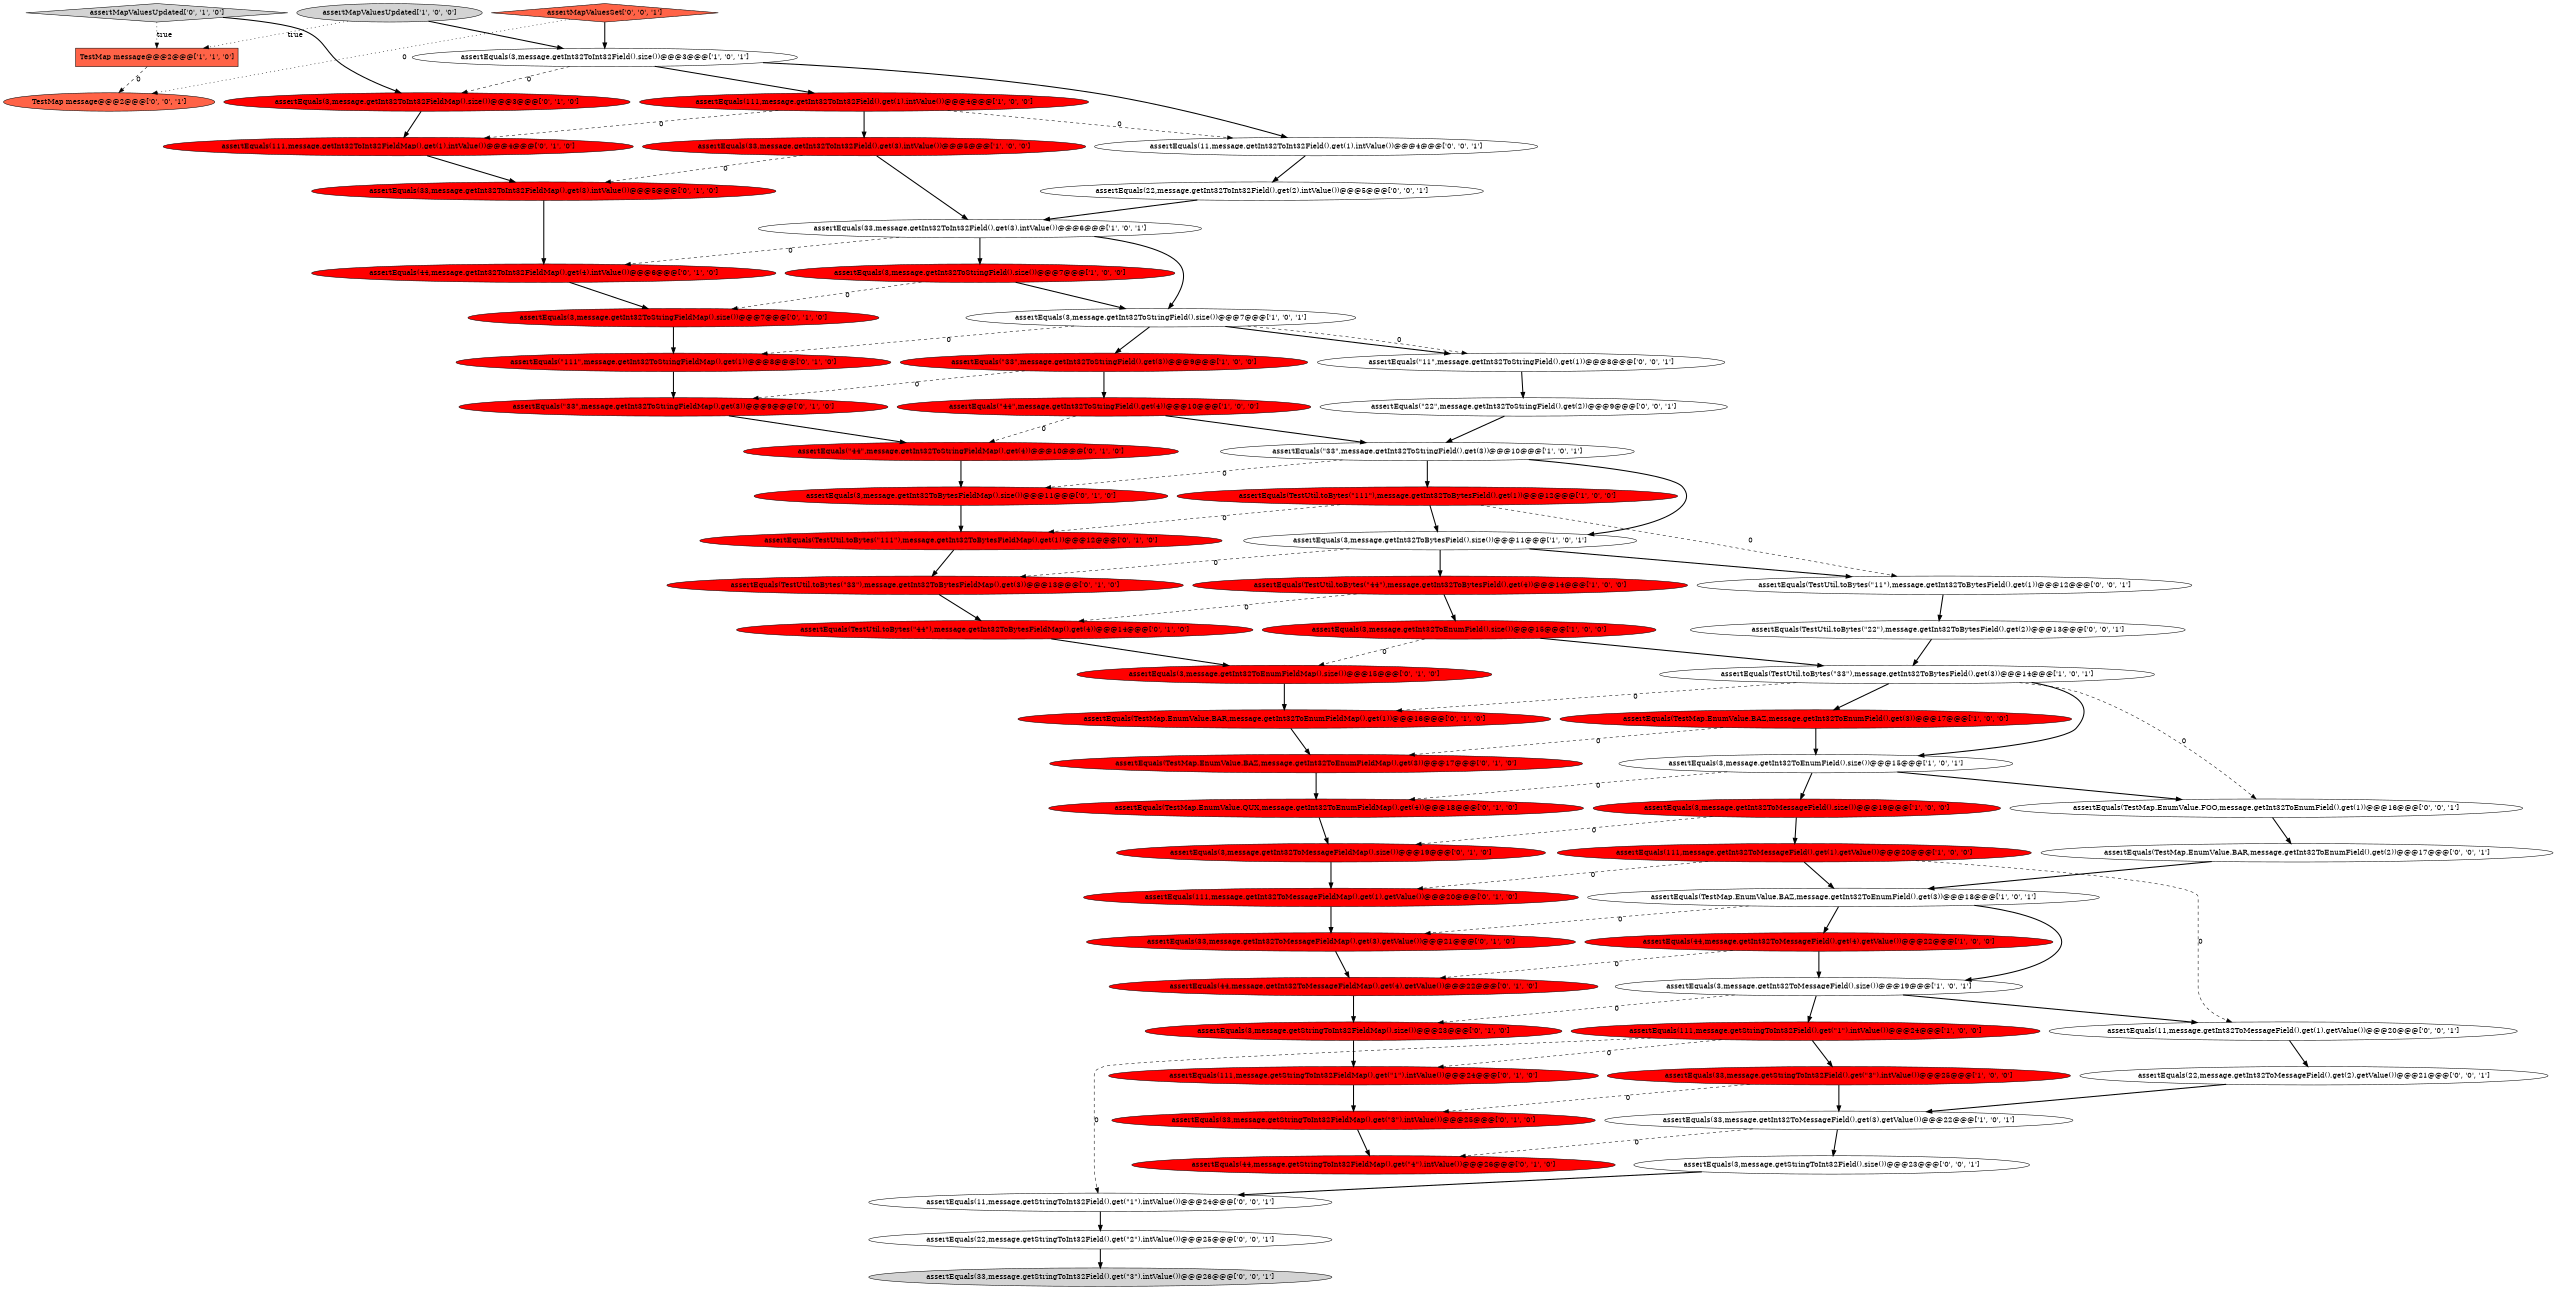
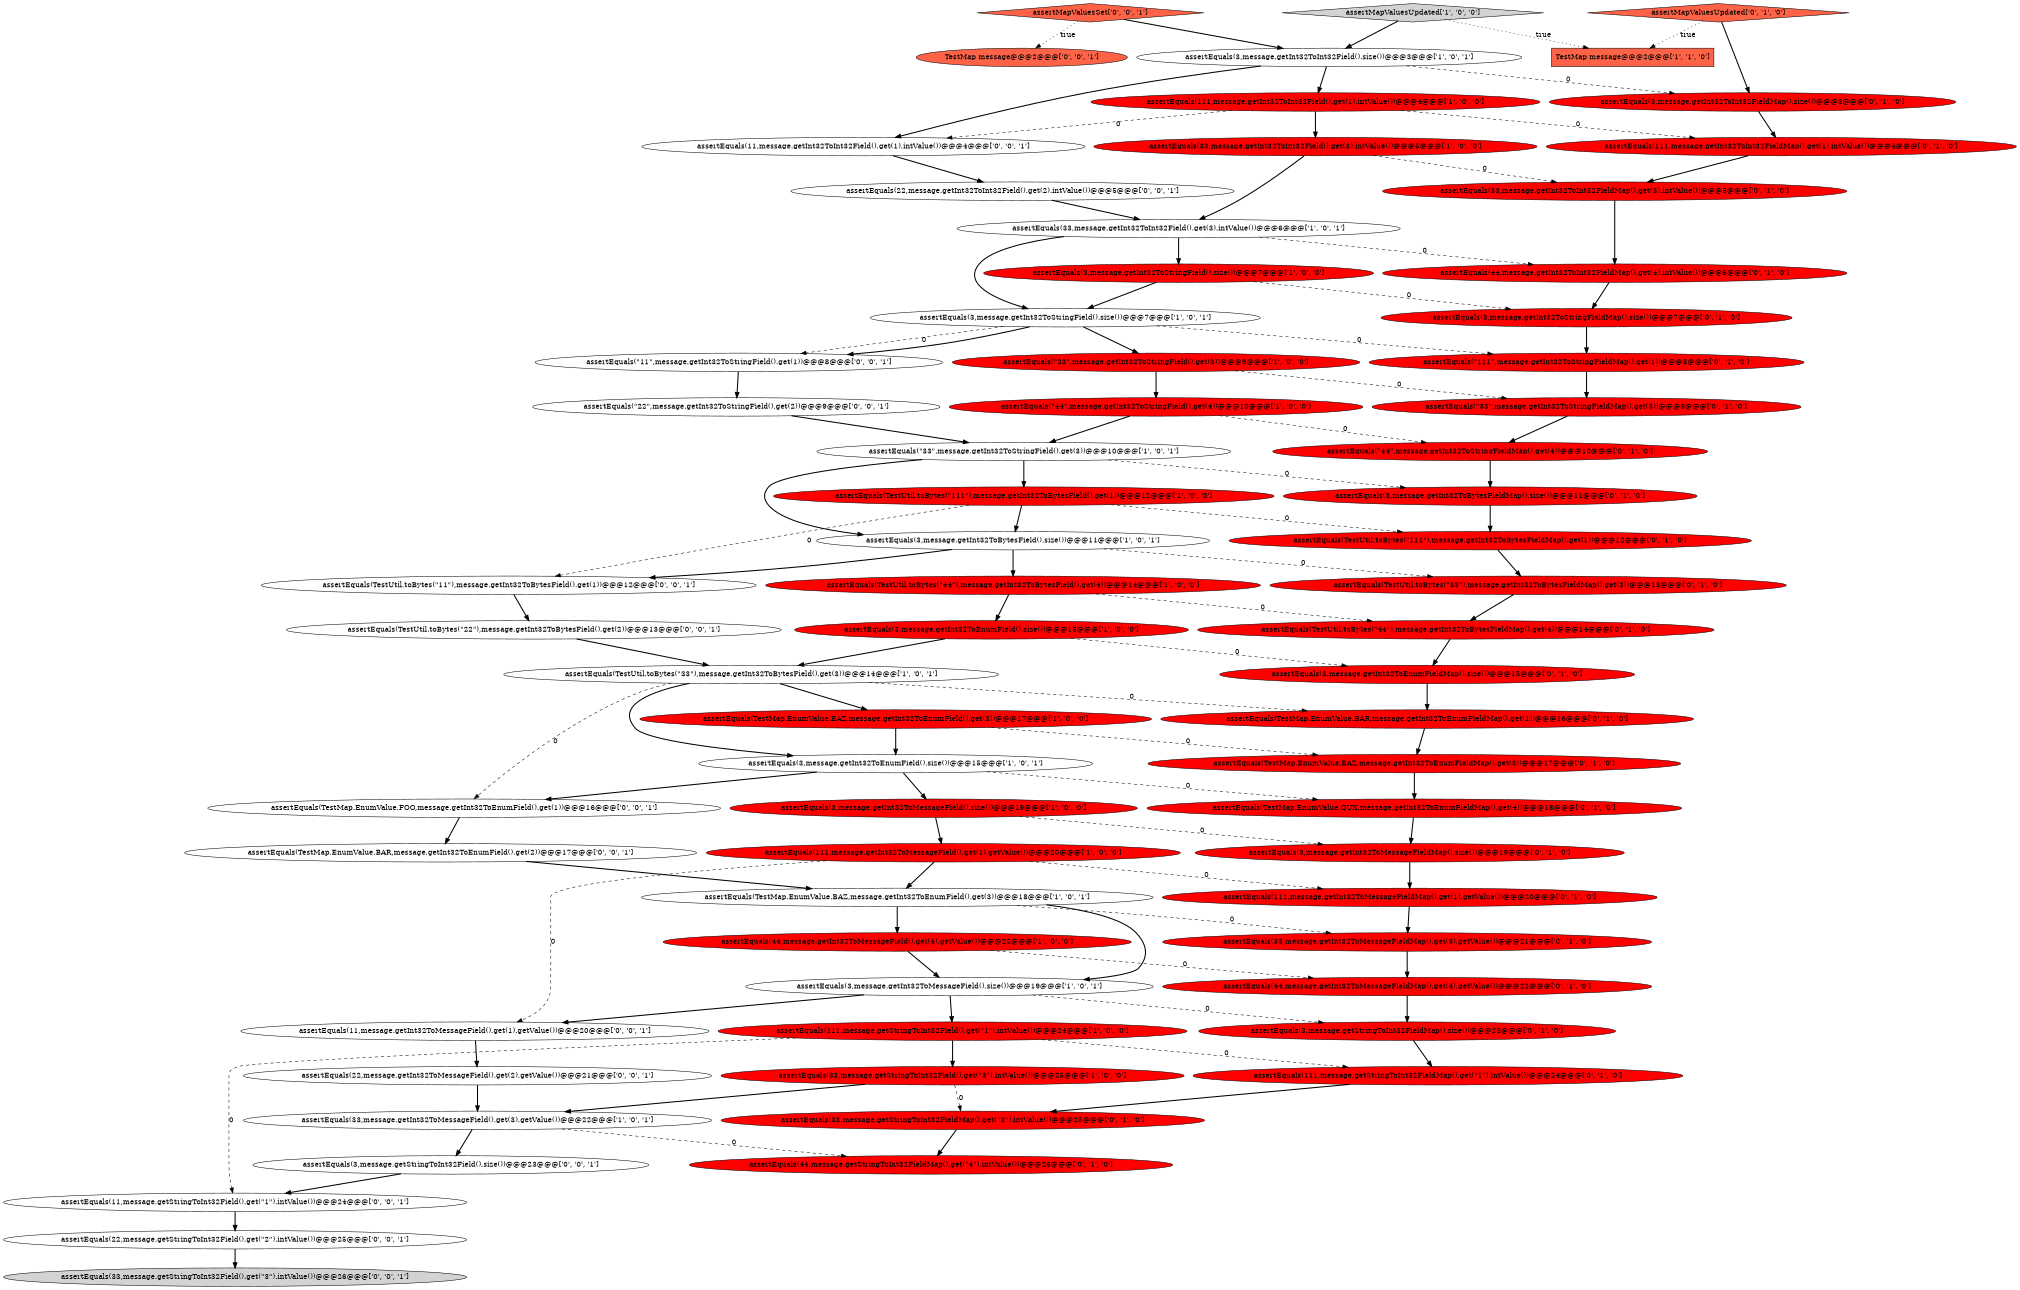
(157, 13) -> (1718, 13)
(390, 13) -> (1413, 13)
(405, 57) -> (1068, 35)
(135, 78) -> none
